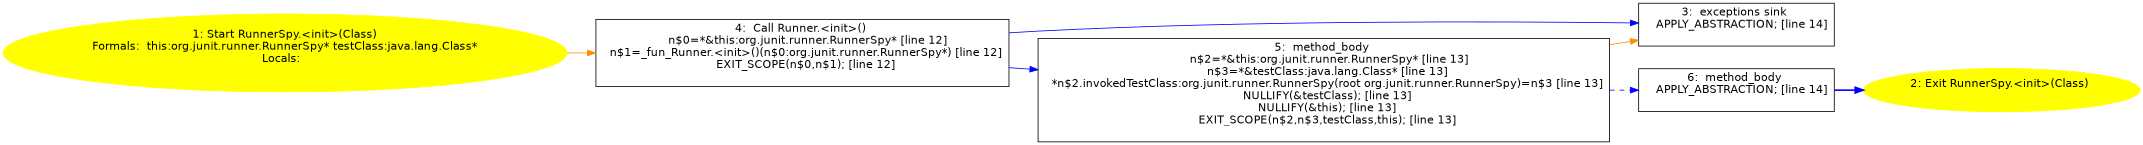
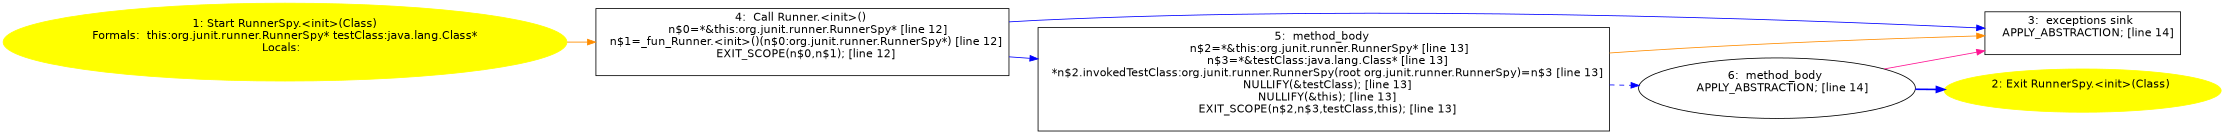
none -> (1930, 61)
(1736, 90) -> (1777, 88)
